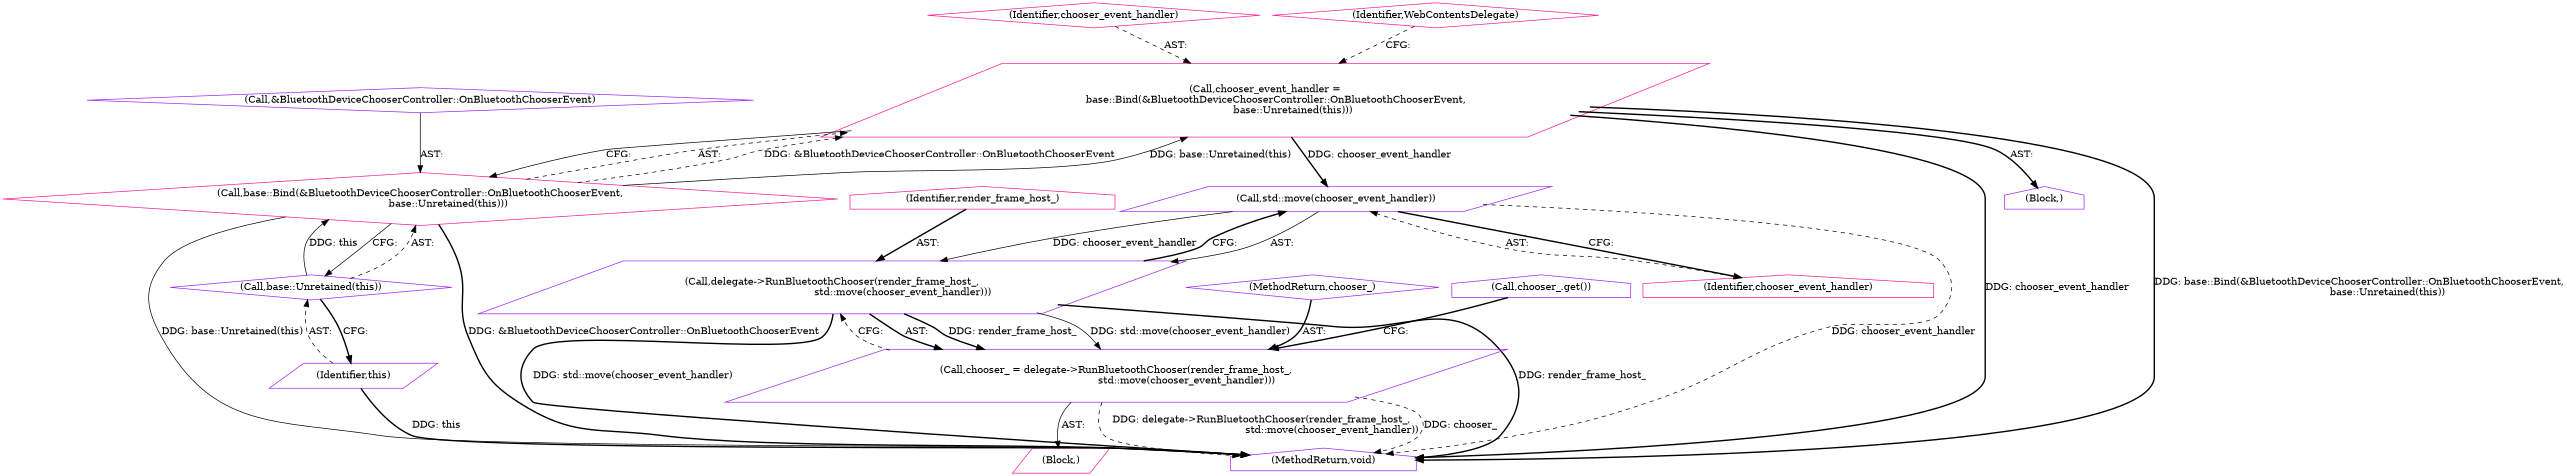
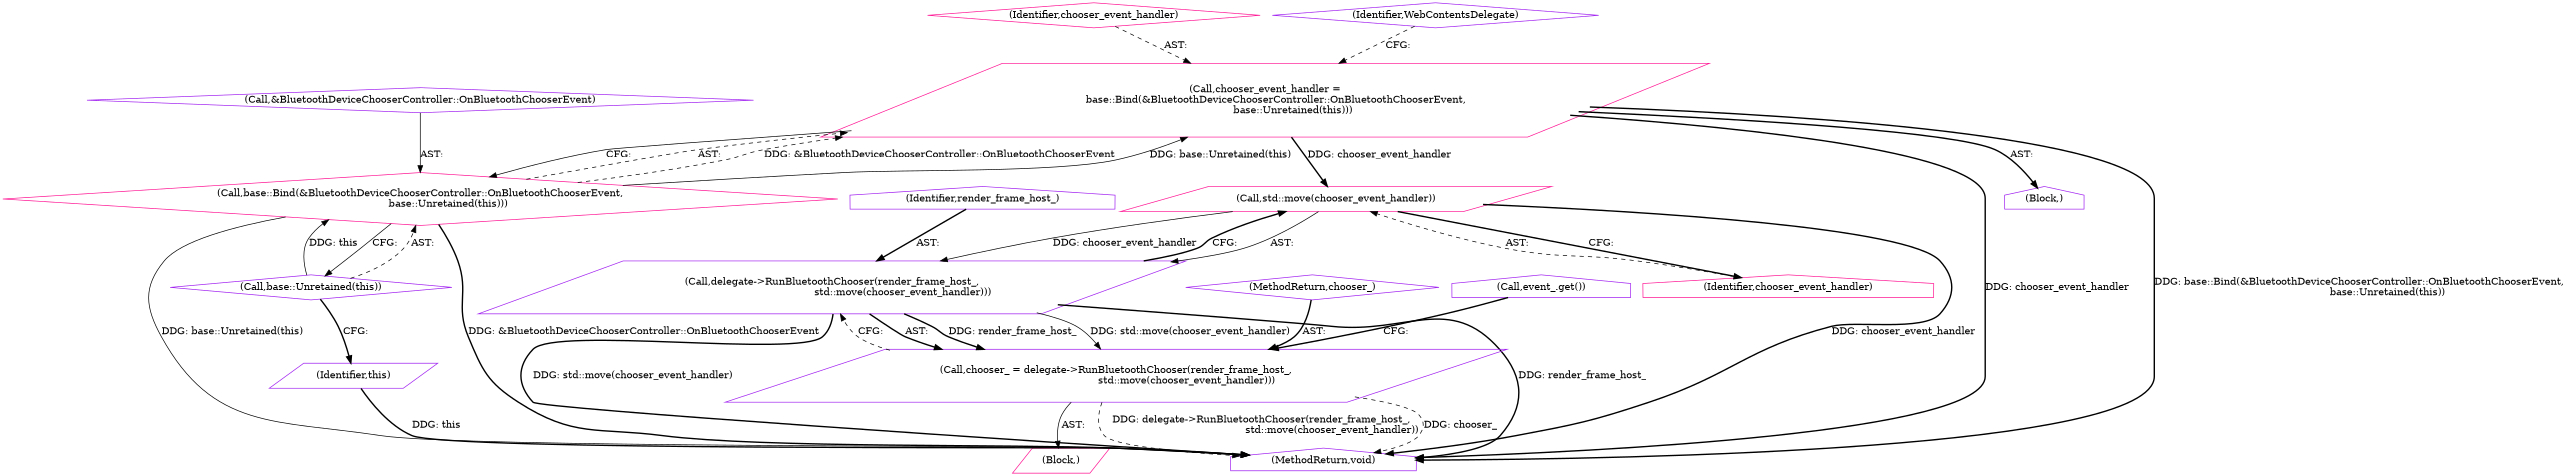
(1436, 15) -> (1436, 15)
(983, 199) -> (983, 199)
(1336, 199) -> (1336, 199)
(1541, 287) -> (1541, 287)
(1918, 323) -> (1918, 323)
(310, 339) -> none
